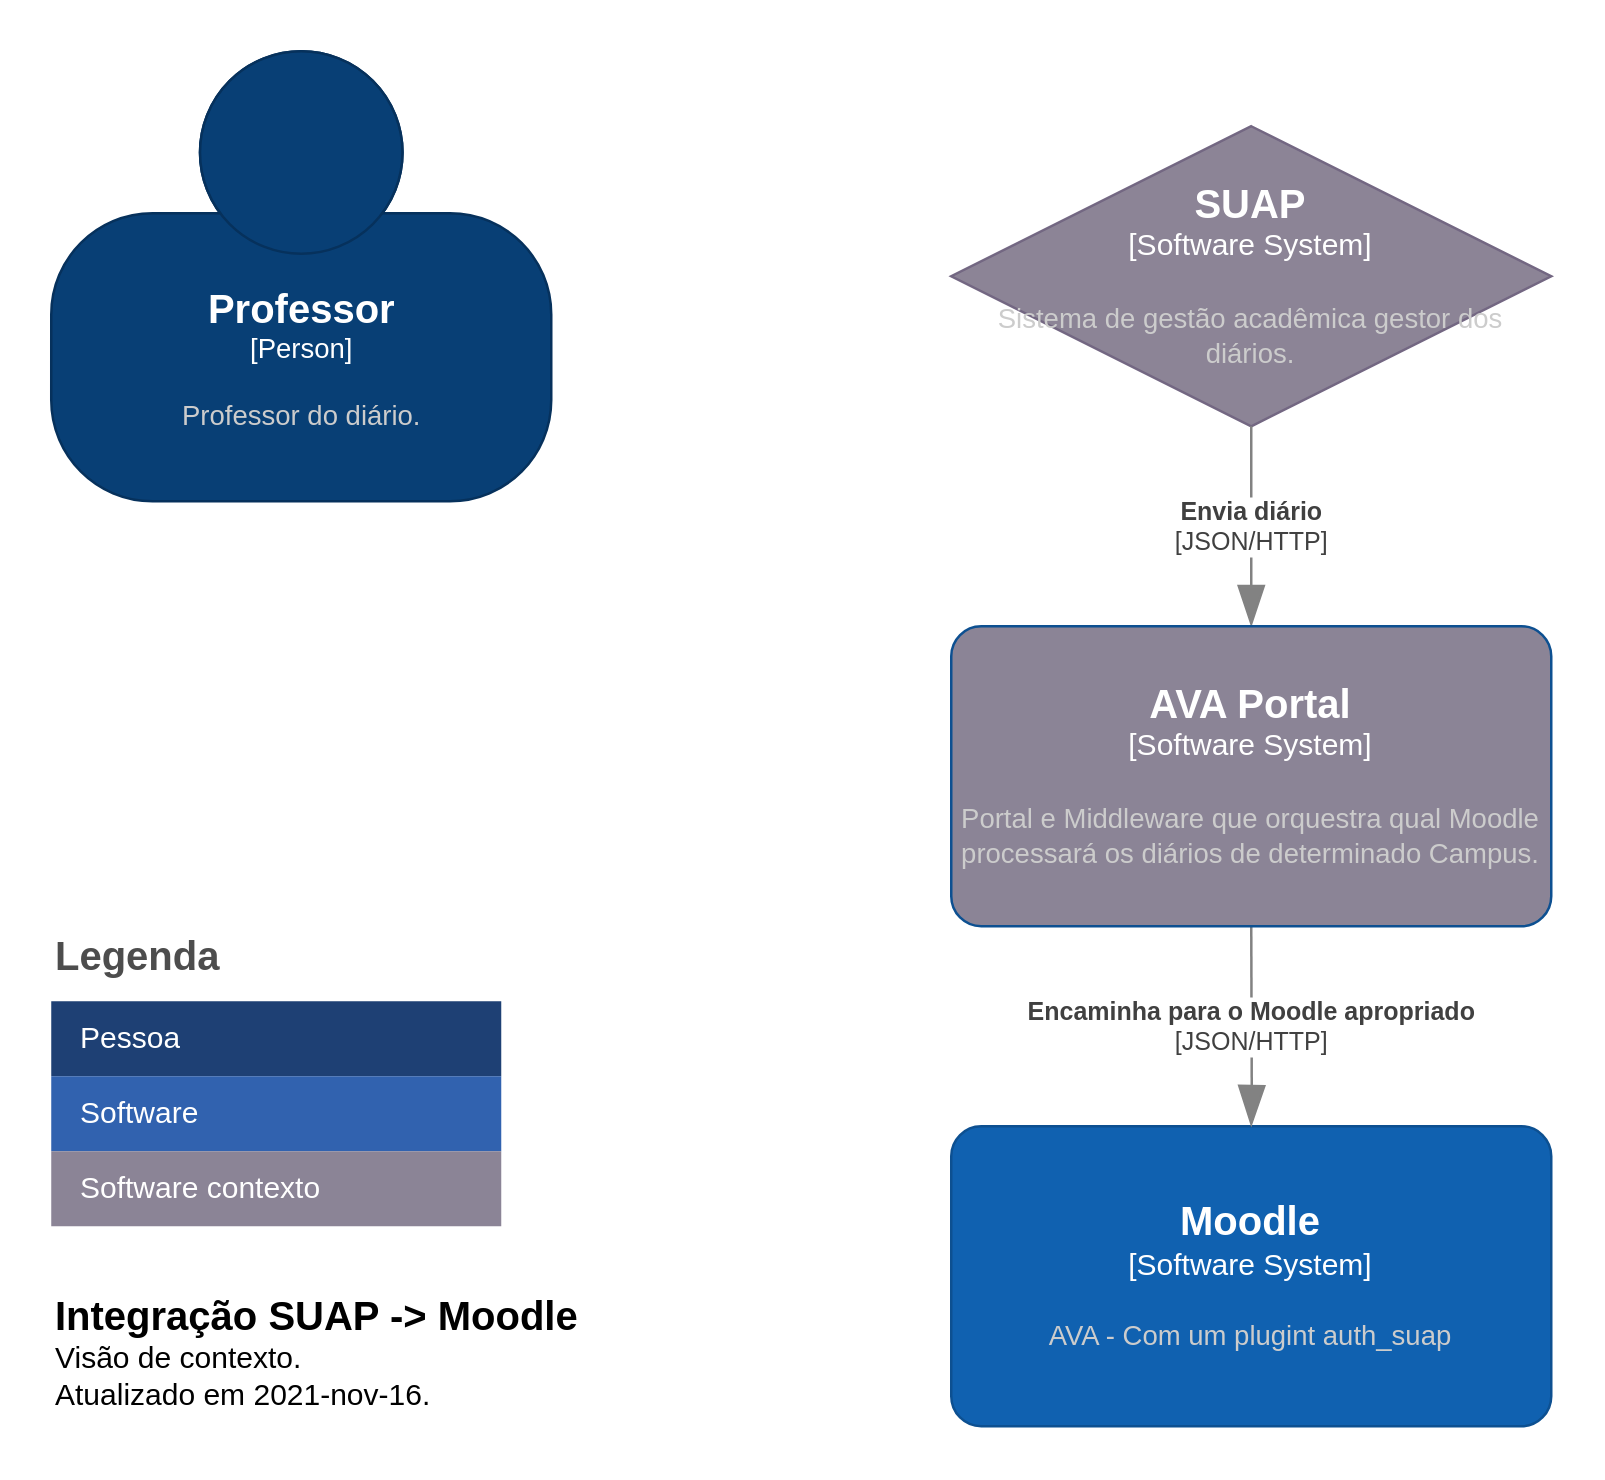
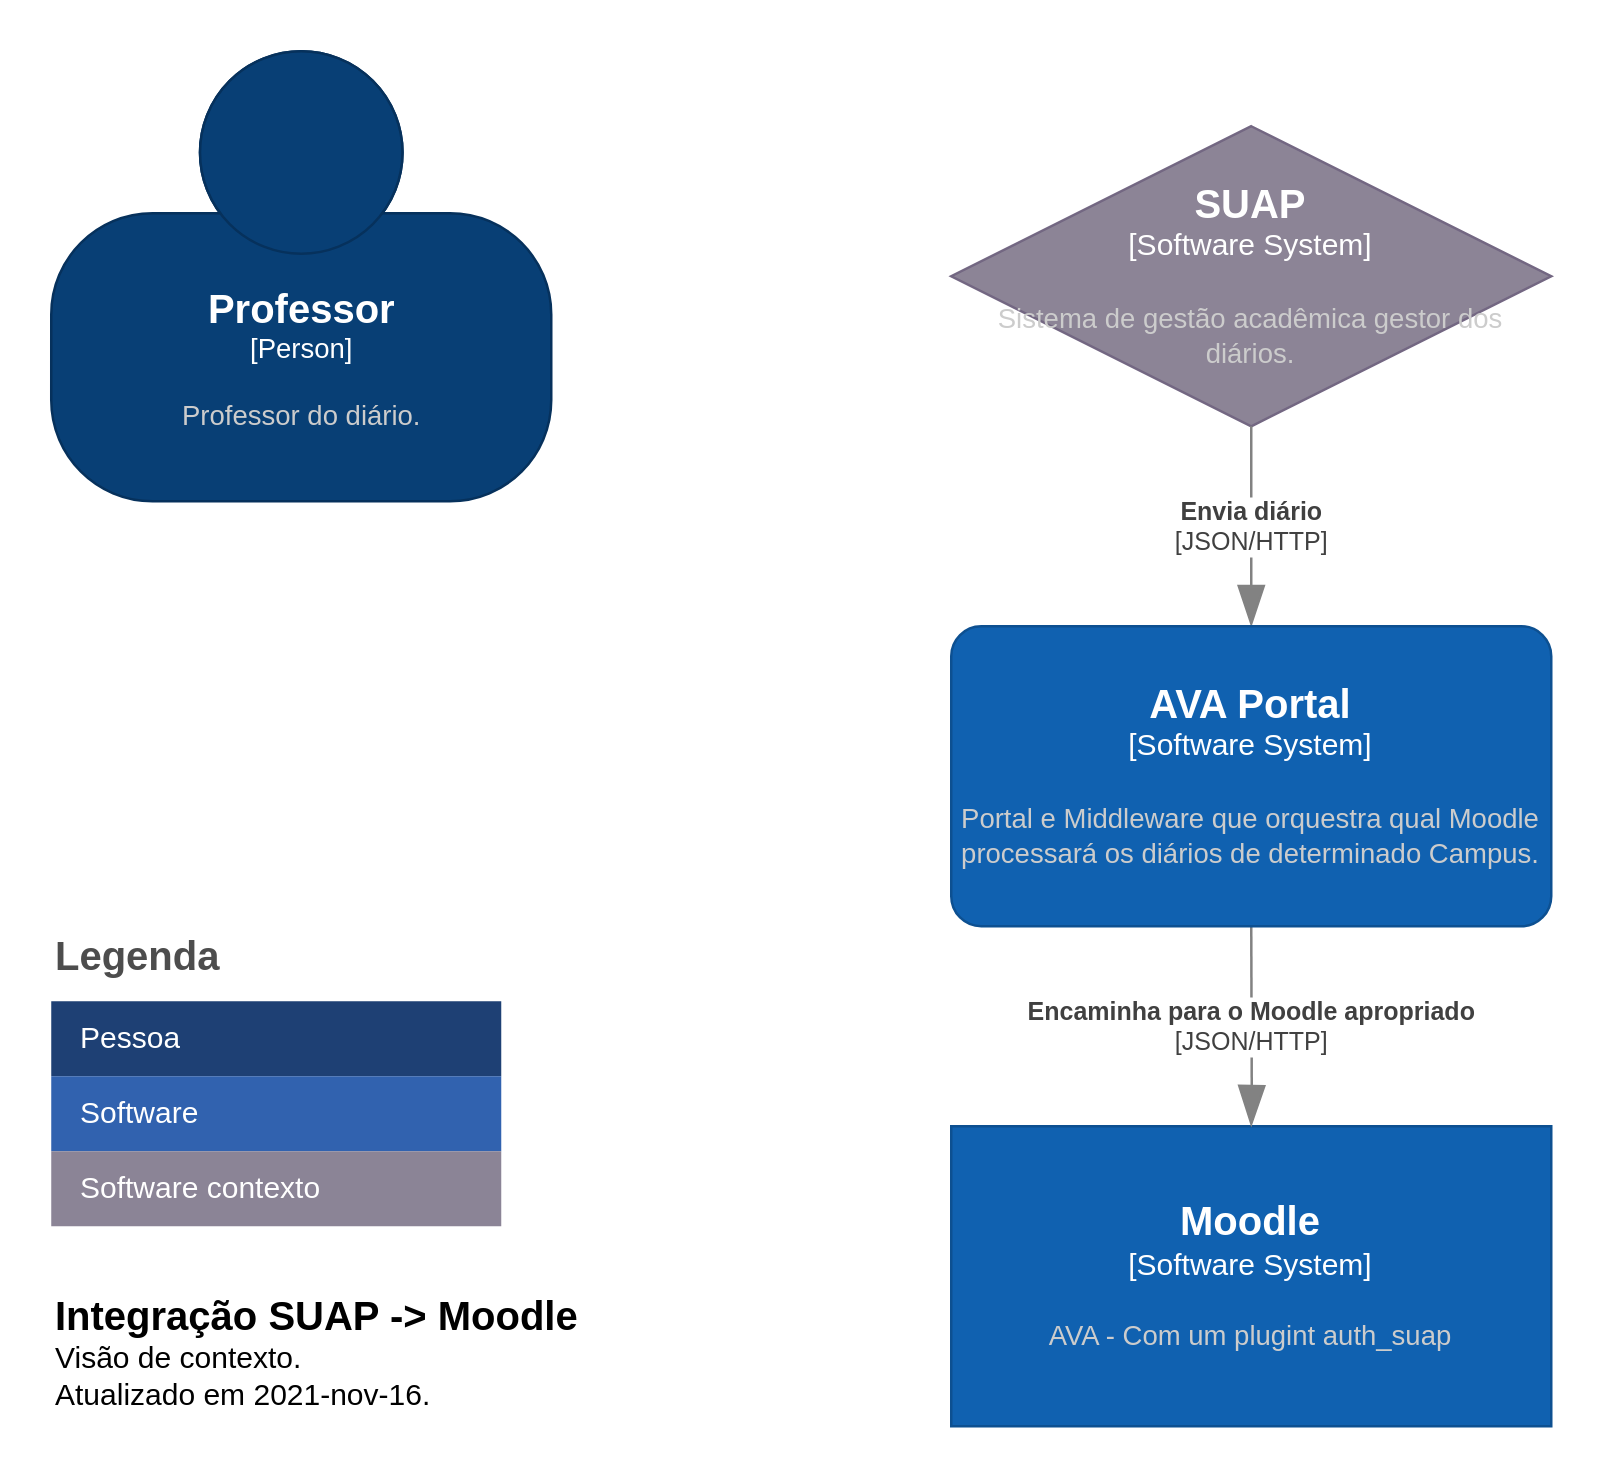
(1251, 776) -> (1251, 776)
(1251, 1276) -> (1251, 1276)
